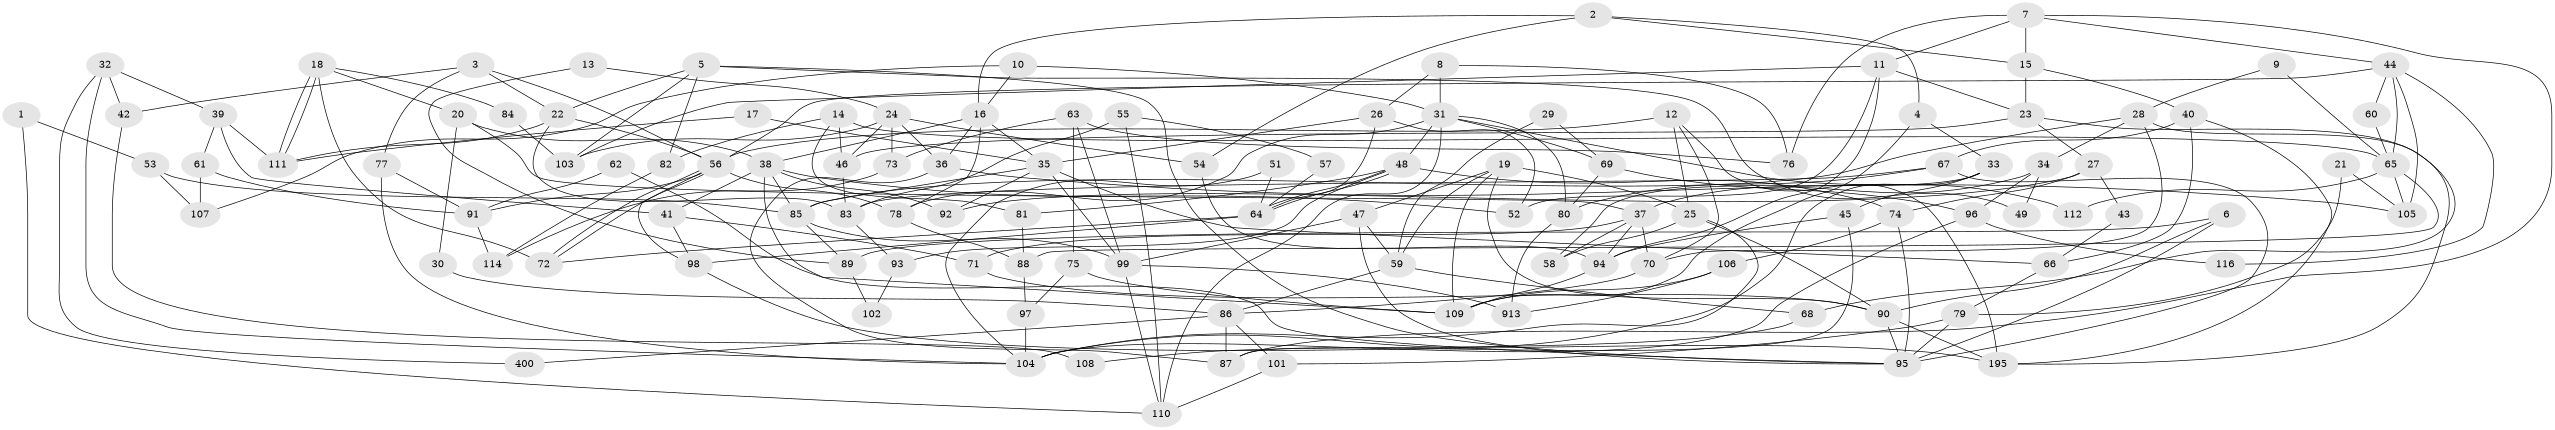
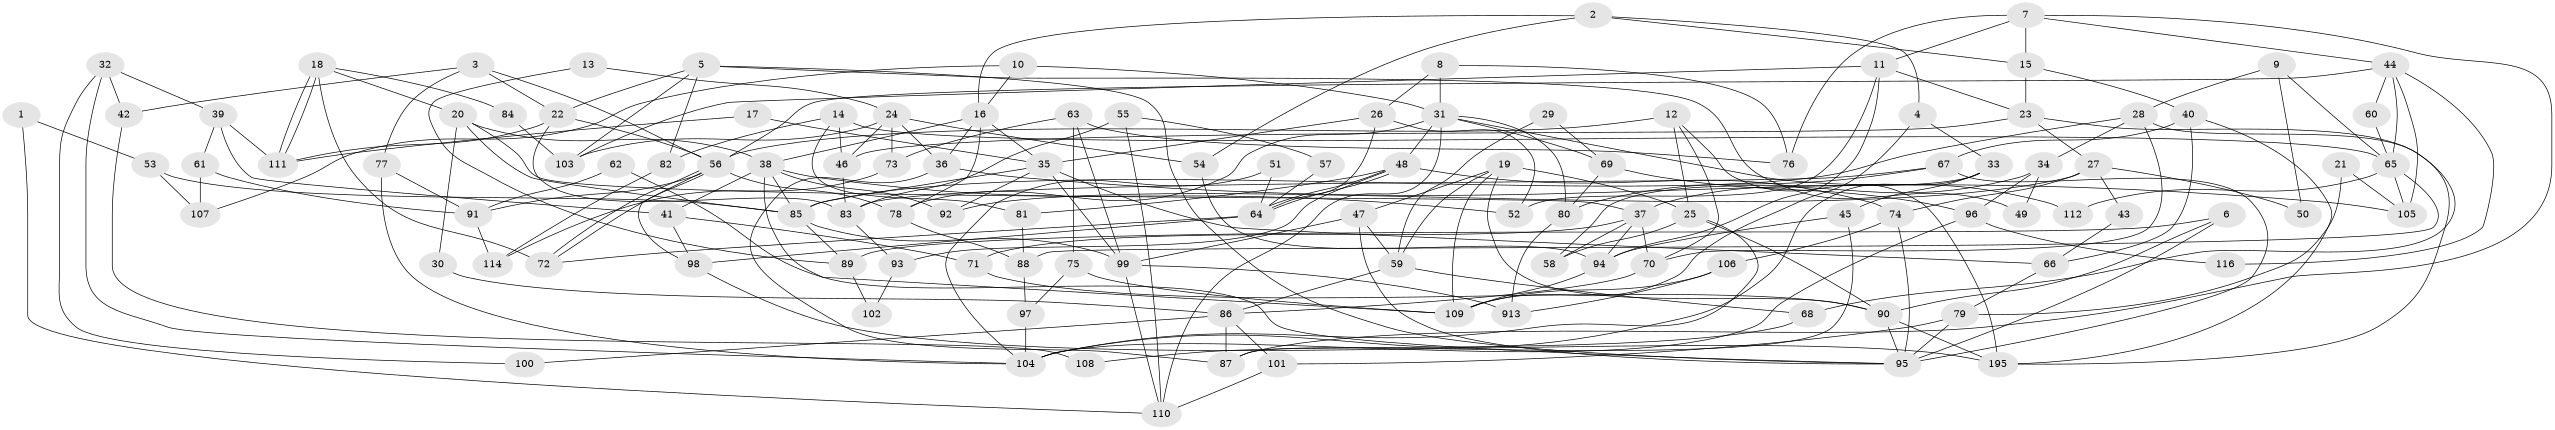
none -> (613, 191)
none -> (2303, 215)
(525, 365) -> (525, 365)
